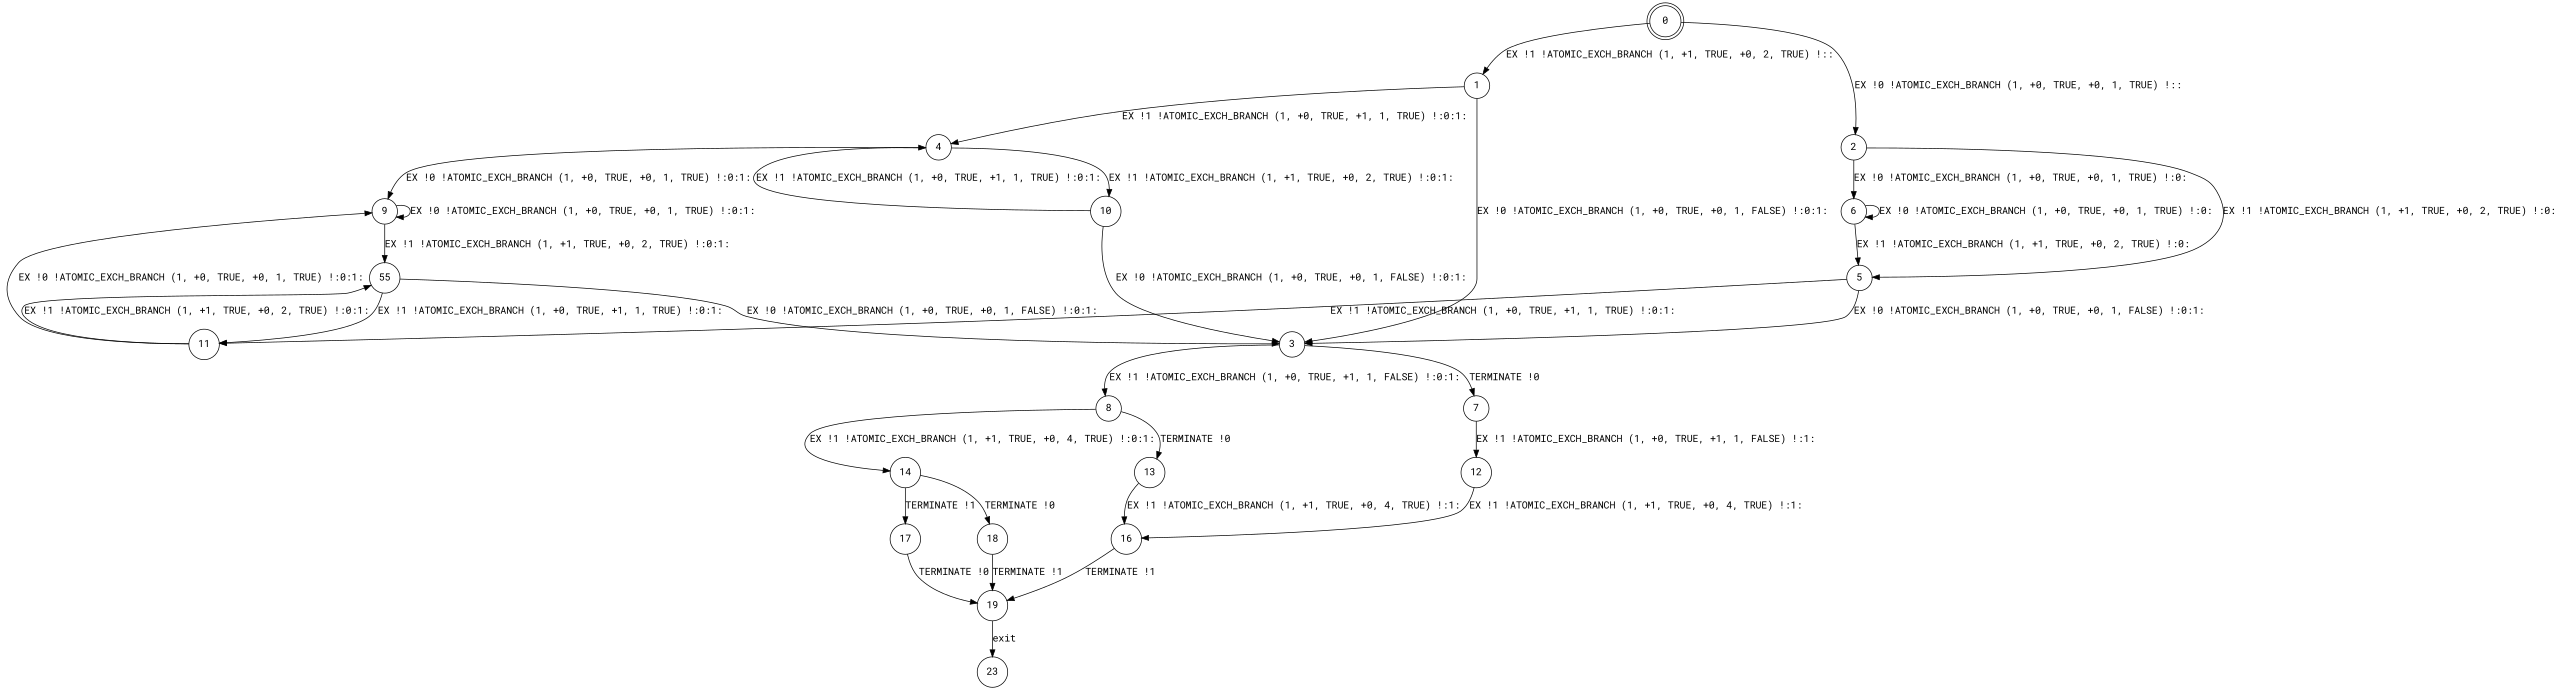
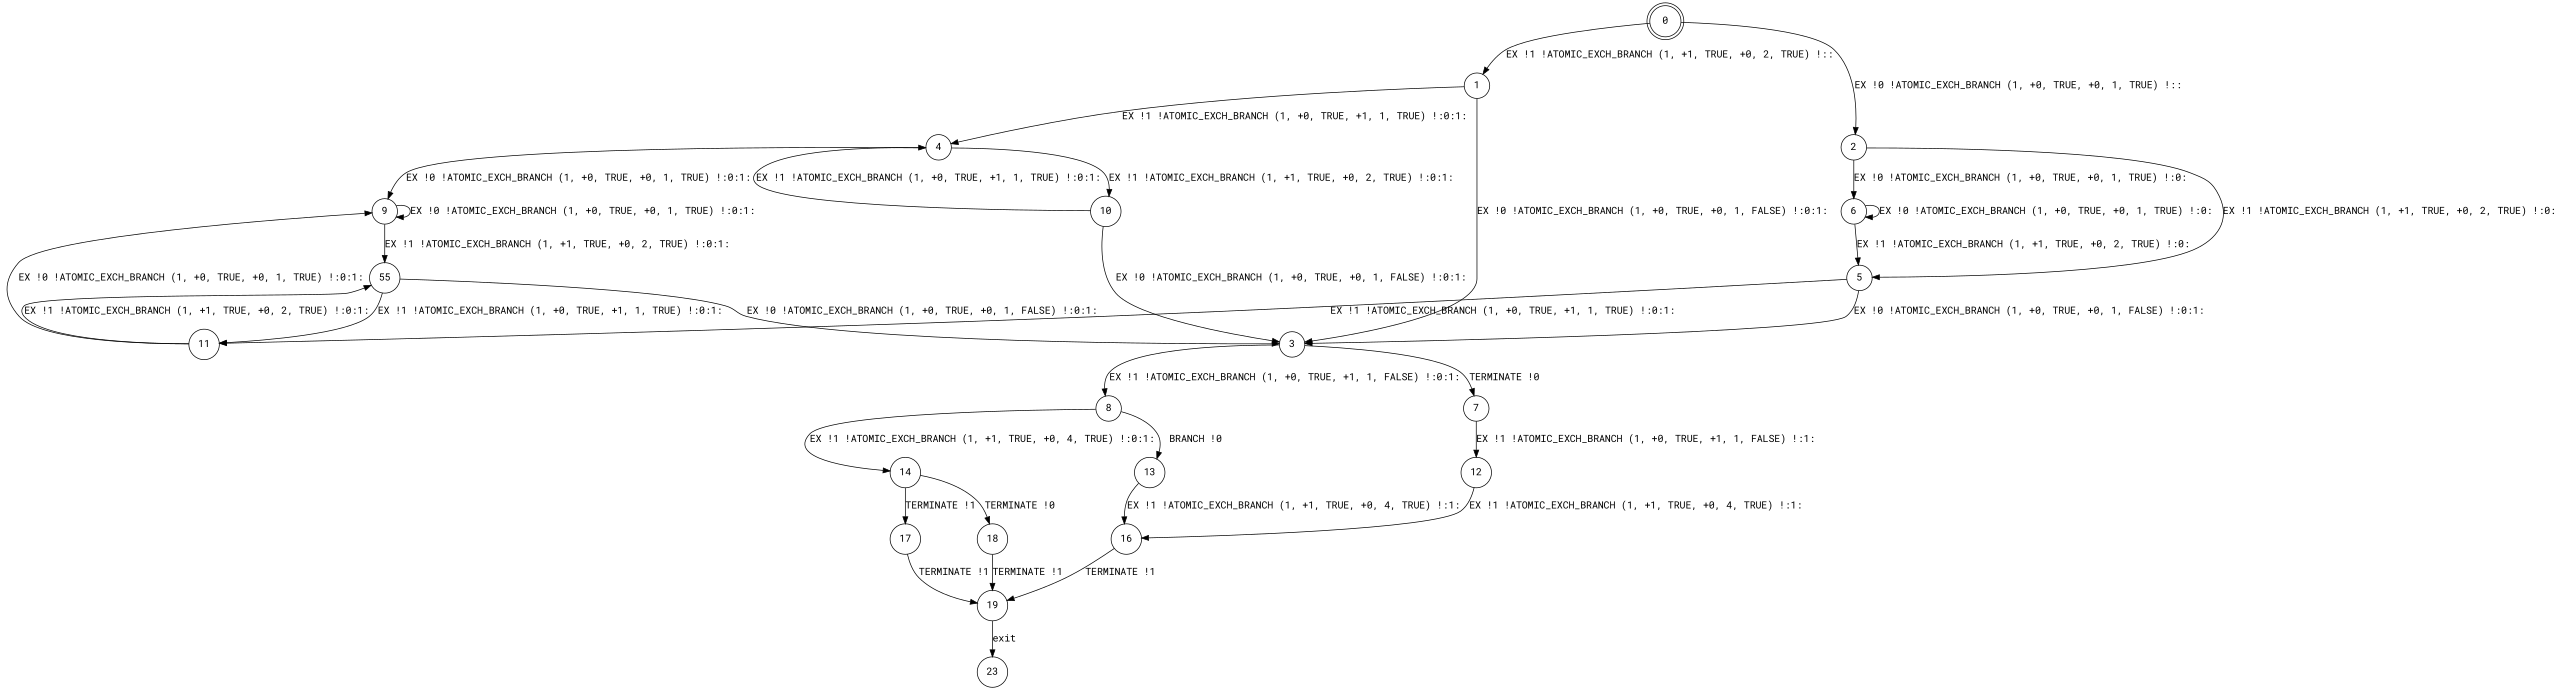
(1196, 439) -> (1196, 439)
(954, 572) -> (954, 572)
